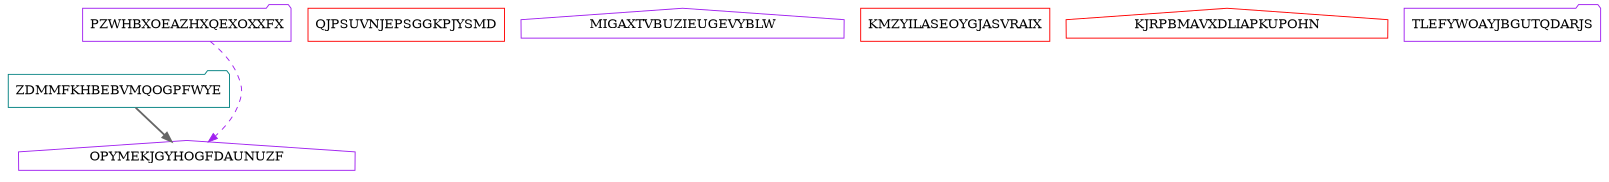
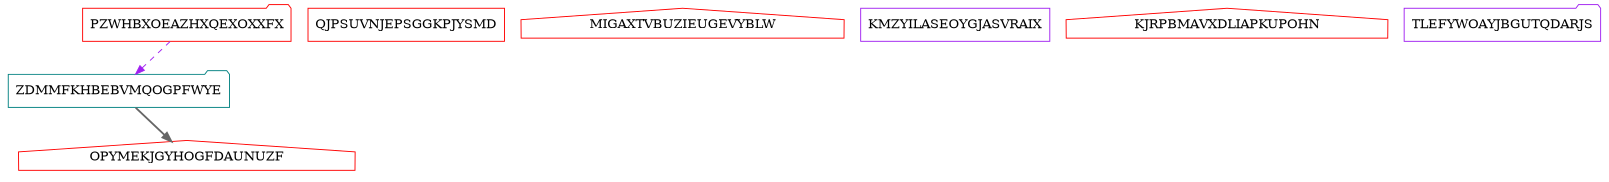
(187, 25) -> (187, 25)
(683, 25) -> (683, 25)
(955, 25) -> (955, 25)
(241, 87) -> (156, 55)
(187, 157) -> (187, 157)
